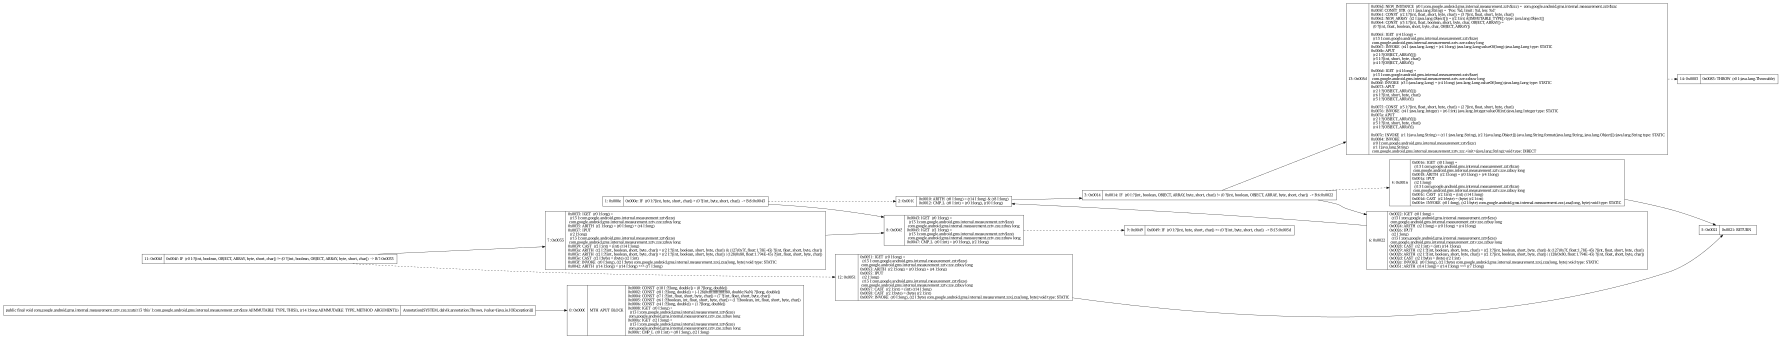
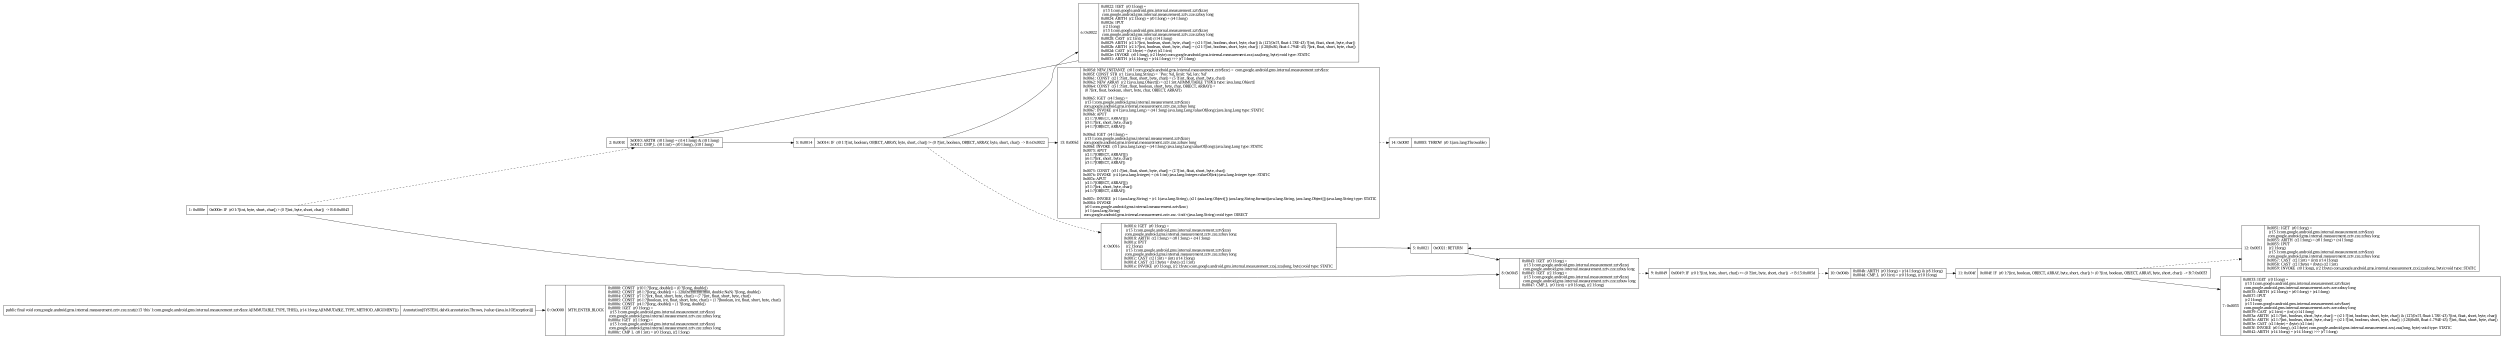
(853, 234) -> (1481, 256)
none -> (1887, 273)
(607, 310) -> (586, 310)
